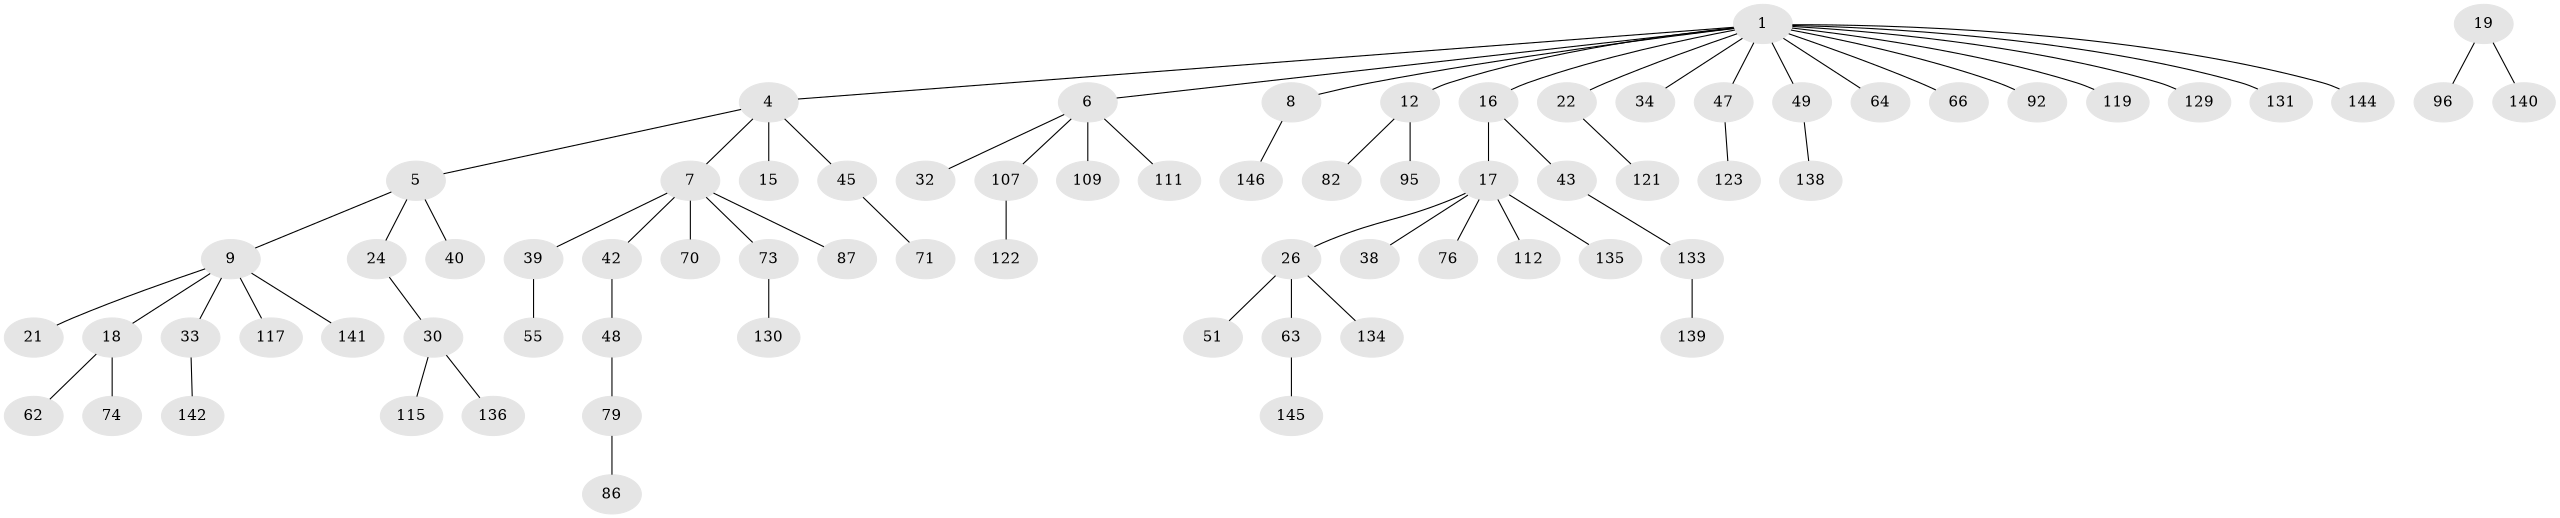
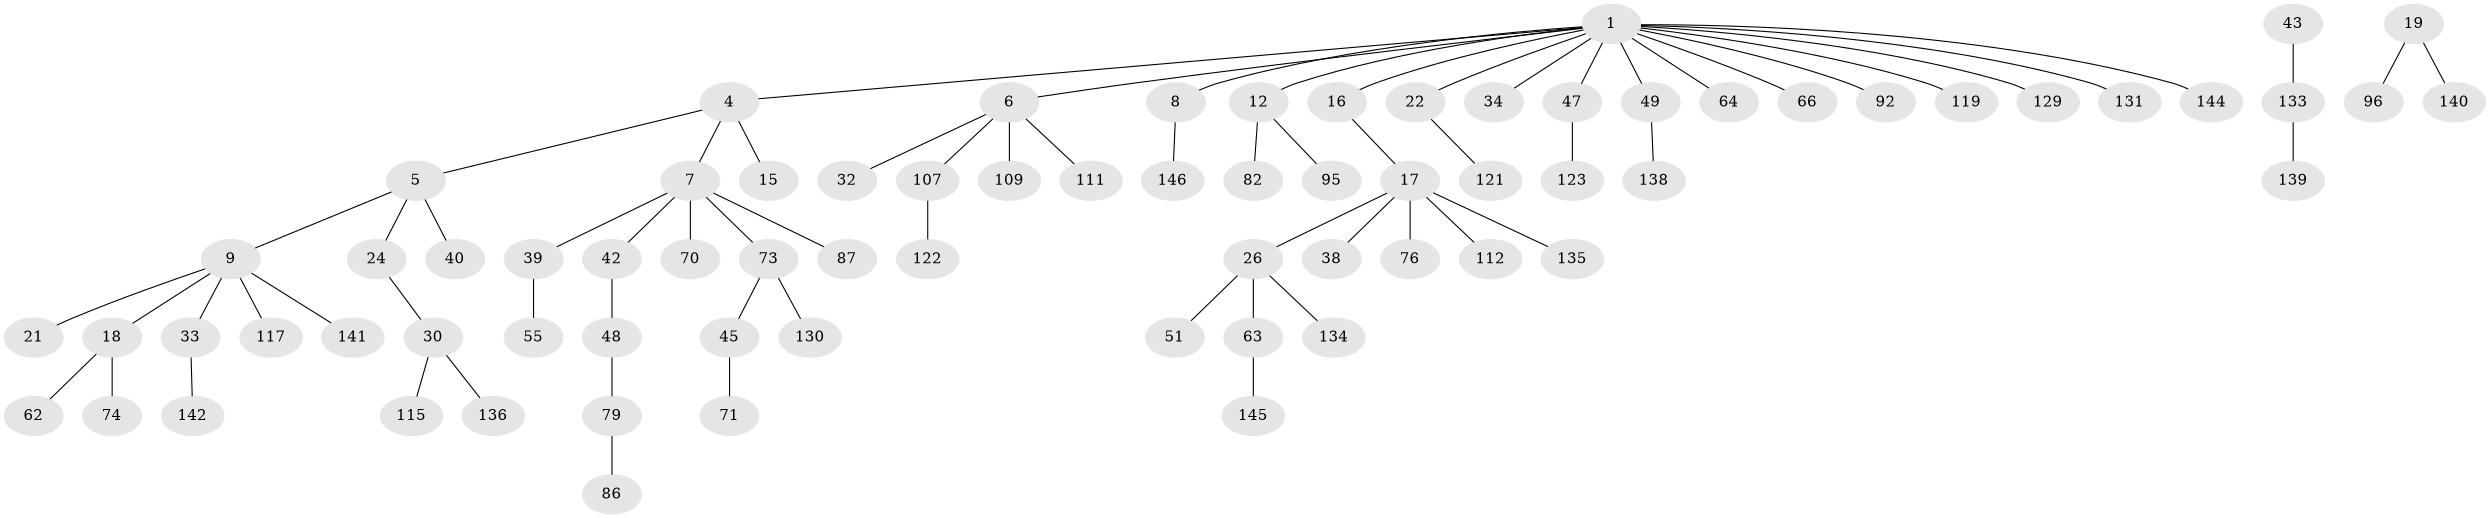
(808, 141) -> (749, 298)
(1528, 141) -> none
